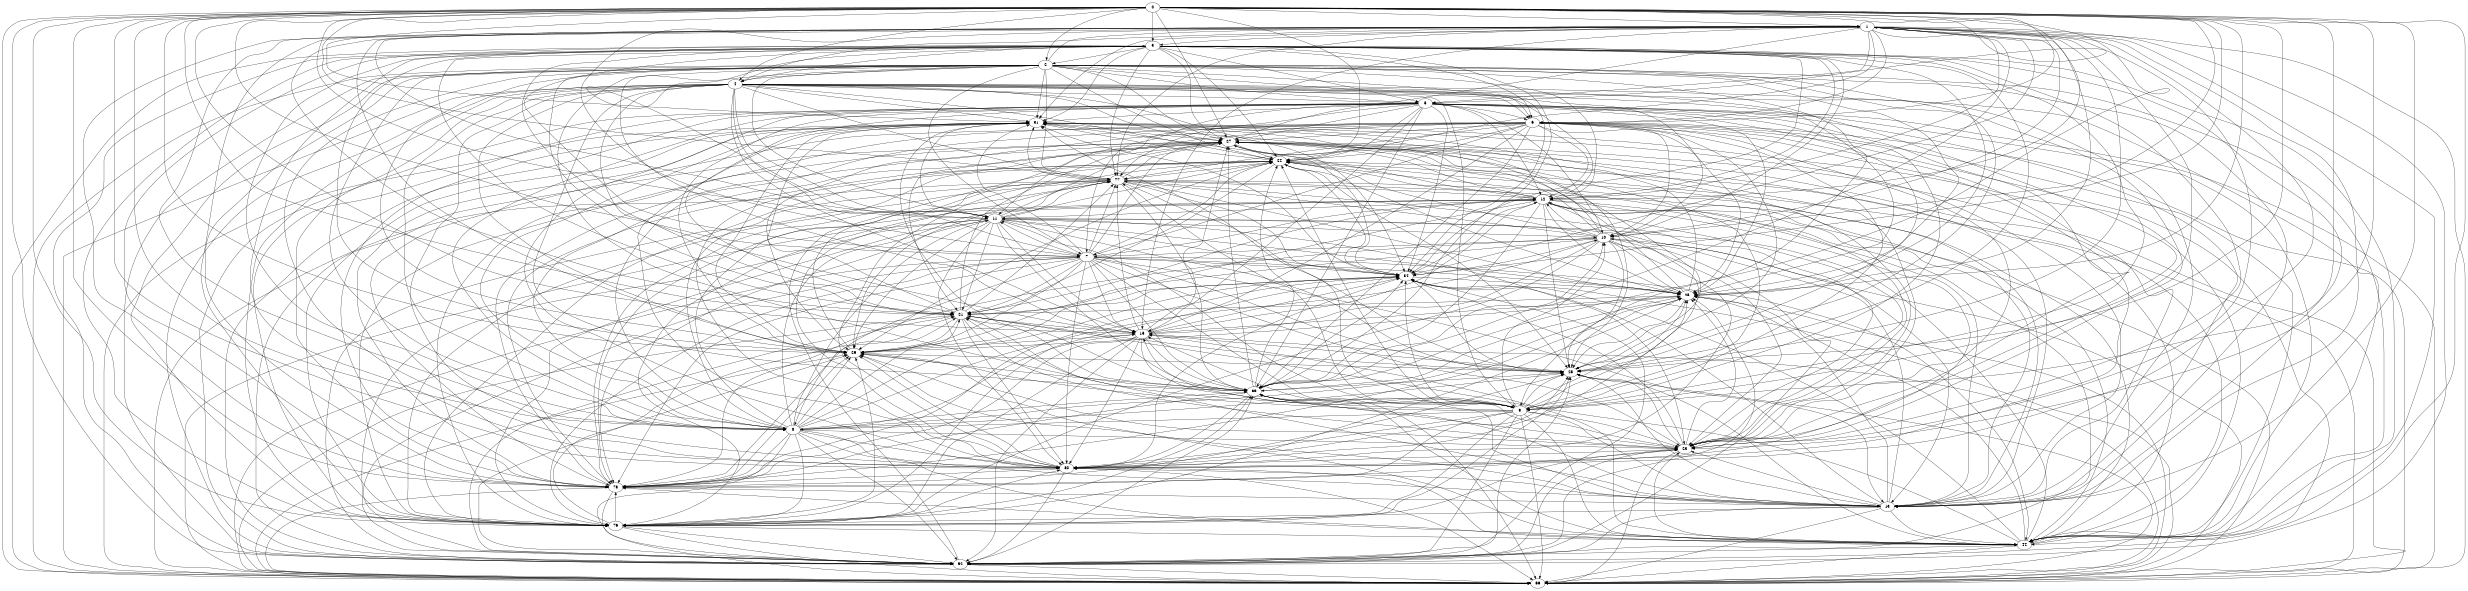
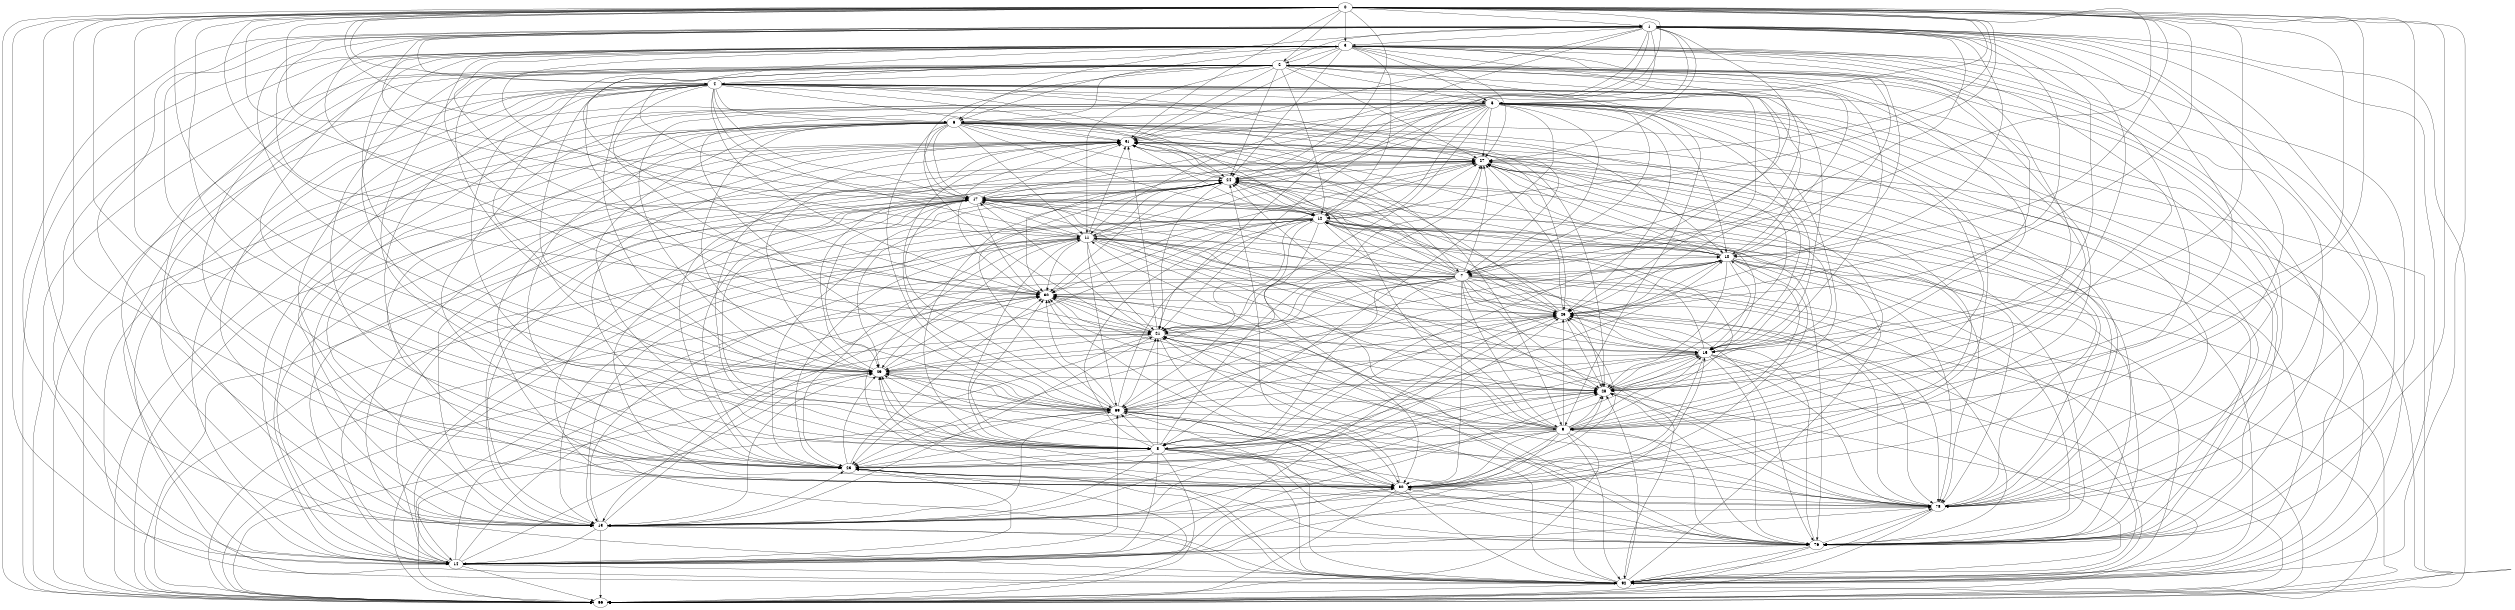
none -> (1649, 87)
none -> (1039, 132)
none -> (1293, 177)
(1117, 180) -> (975, 199)
(1406, 276) -> (1046, 295)
(2024, 545) -> (456, 564)
